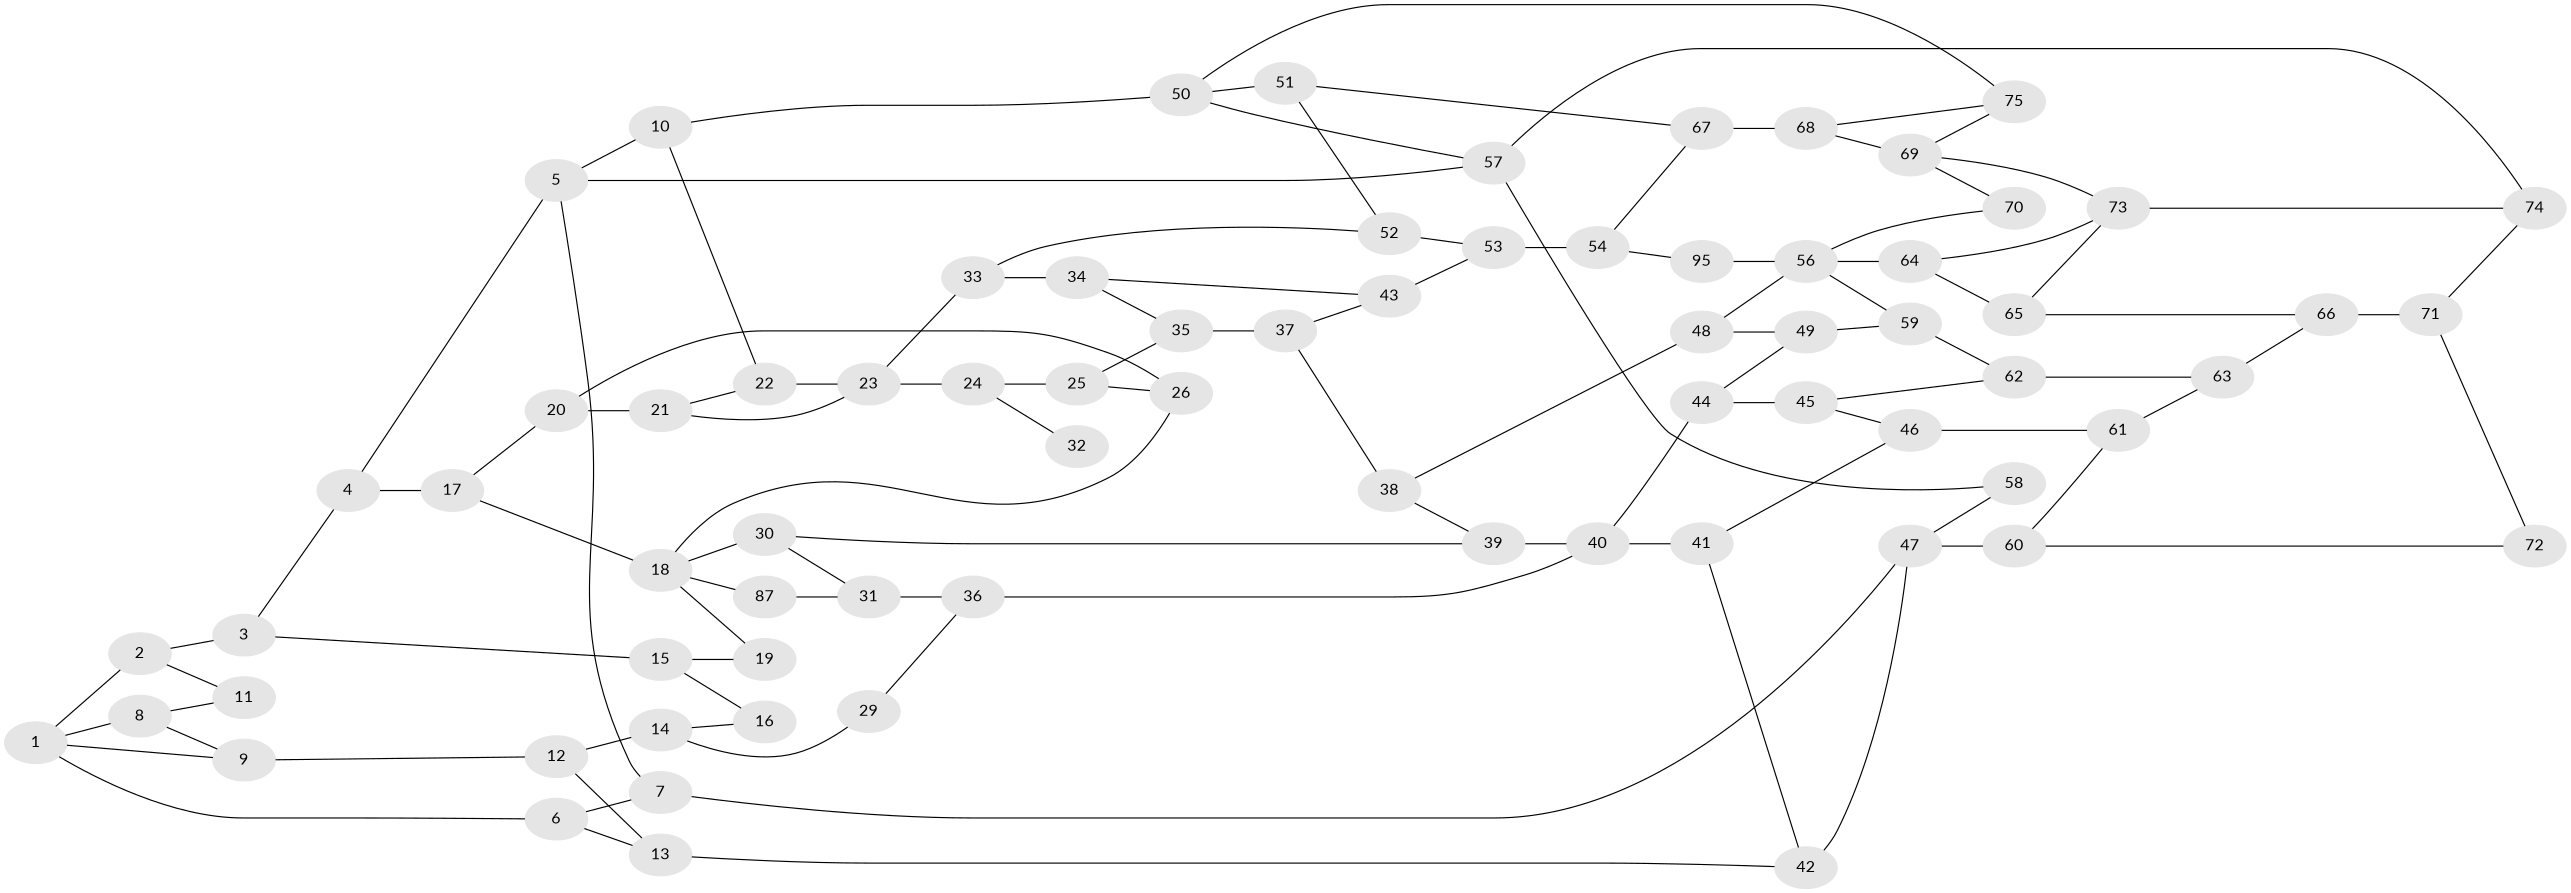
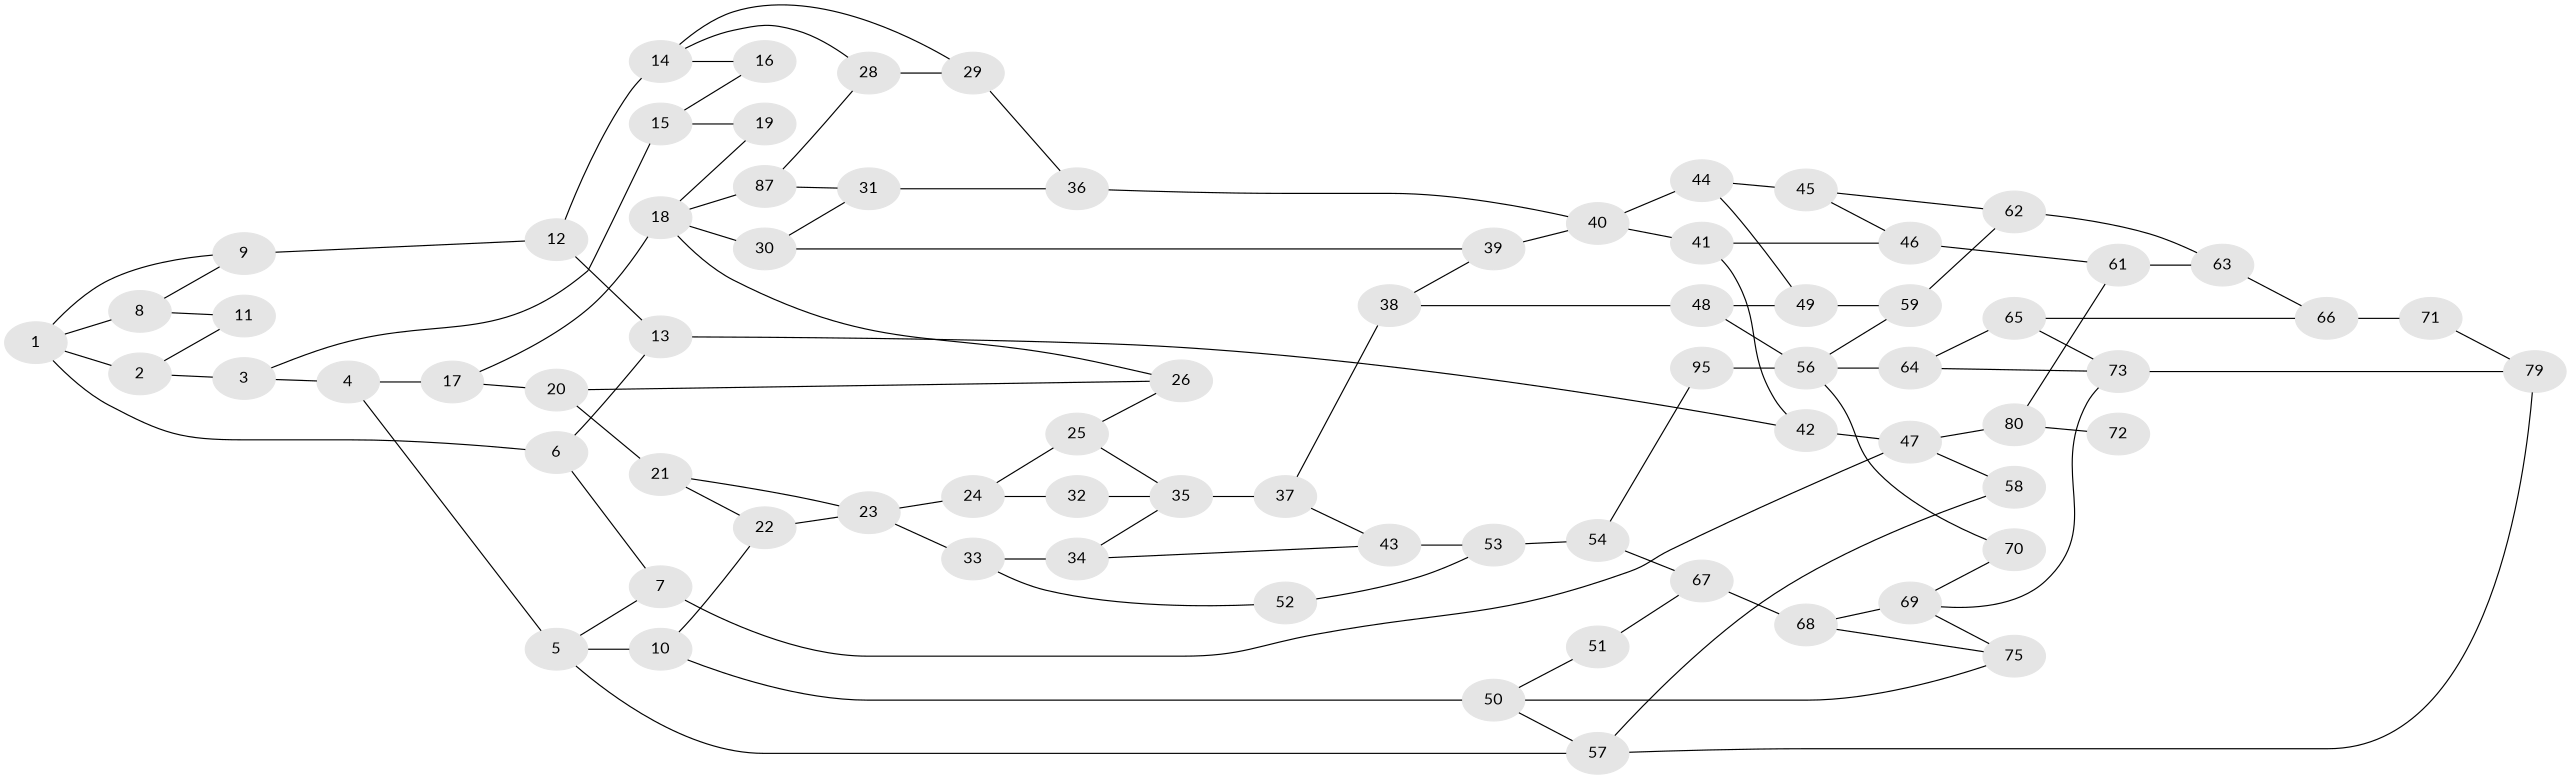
none -> (869, 73)
(1337, 158) -> none
(2535, 208) -> (2535, 372)
(2483, 430) -> none
none -> (1129, 497)
(2014, 546) -> (2014, 425)
